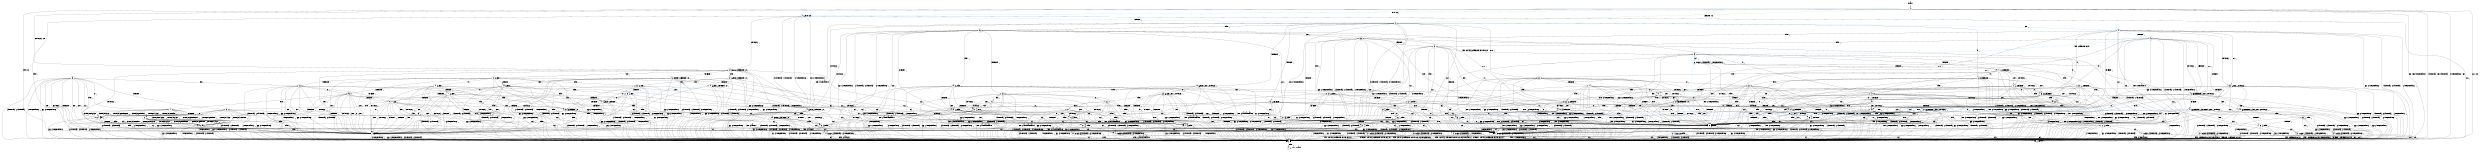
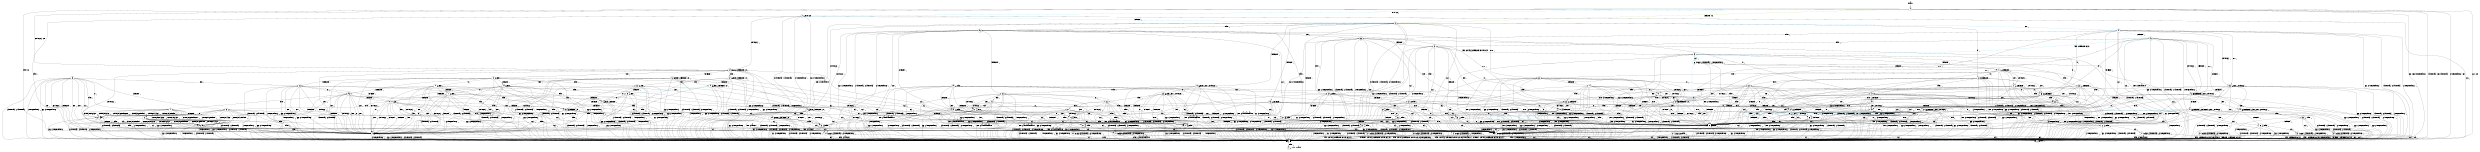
(964, 56) -> (1278, 35)
(1869, 98) -> (1869, 98)
(919, 123) -> (940, 111)
(961, 130) -> (1196, 119)
